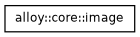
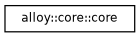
(70, 19) -> (70, 19)
